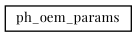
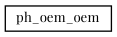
(68, 19) -> (58, 19)
